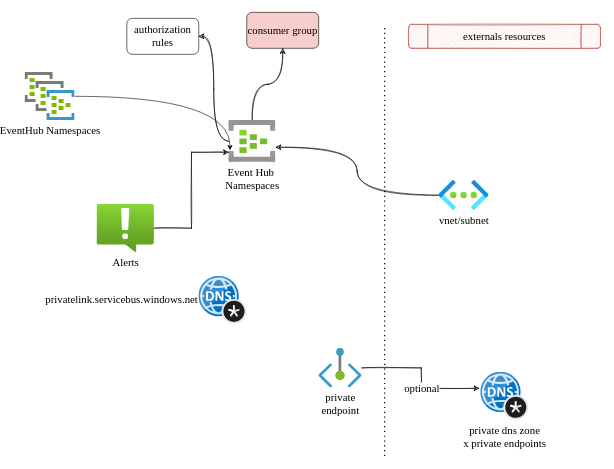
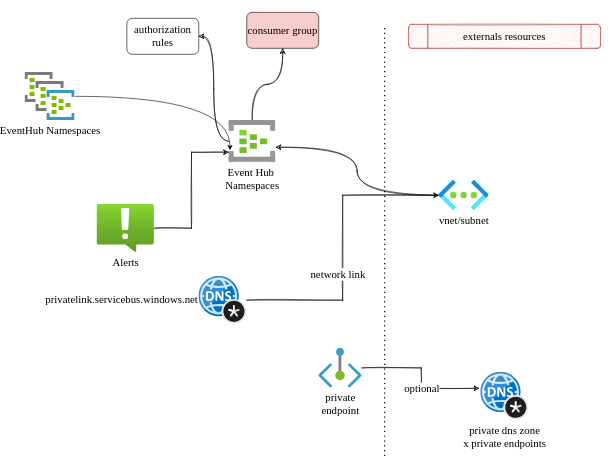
none -> (343, 264)
